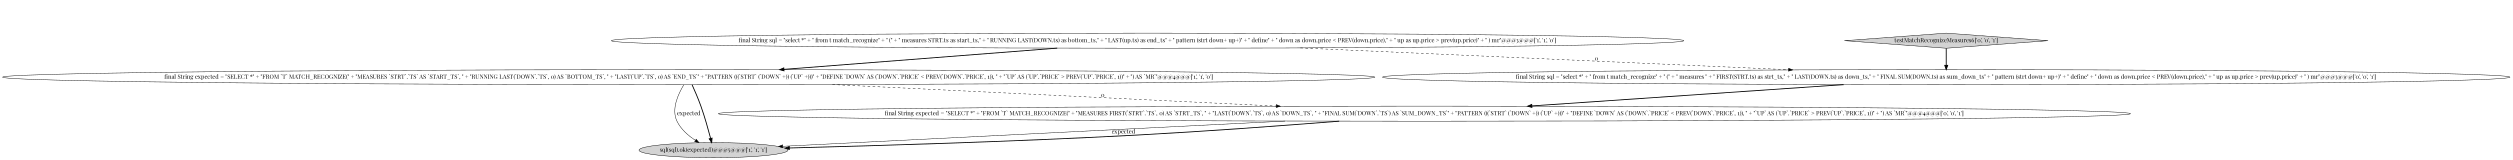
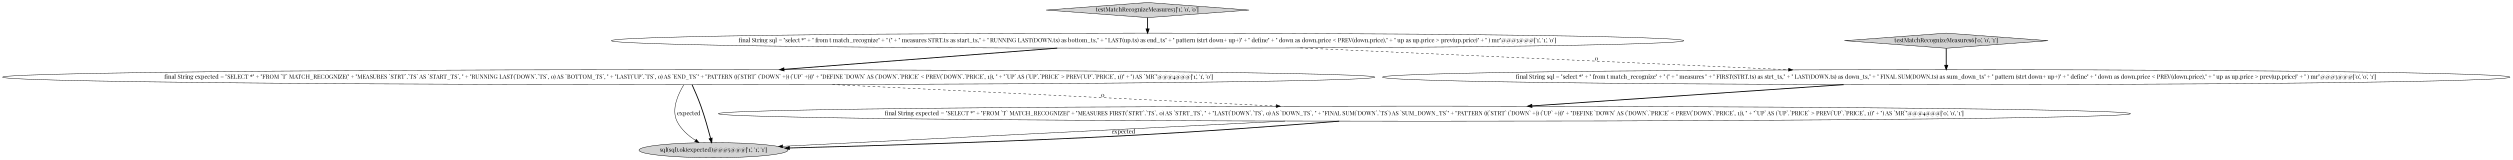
none -> (1148, 10)
